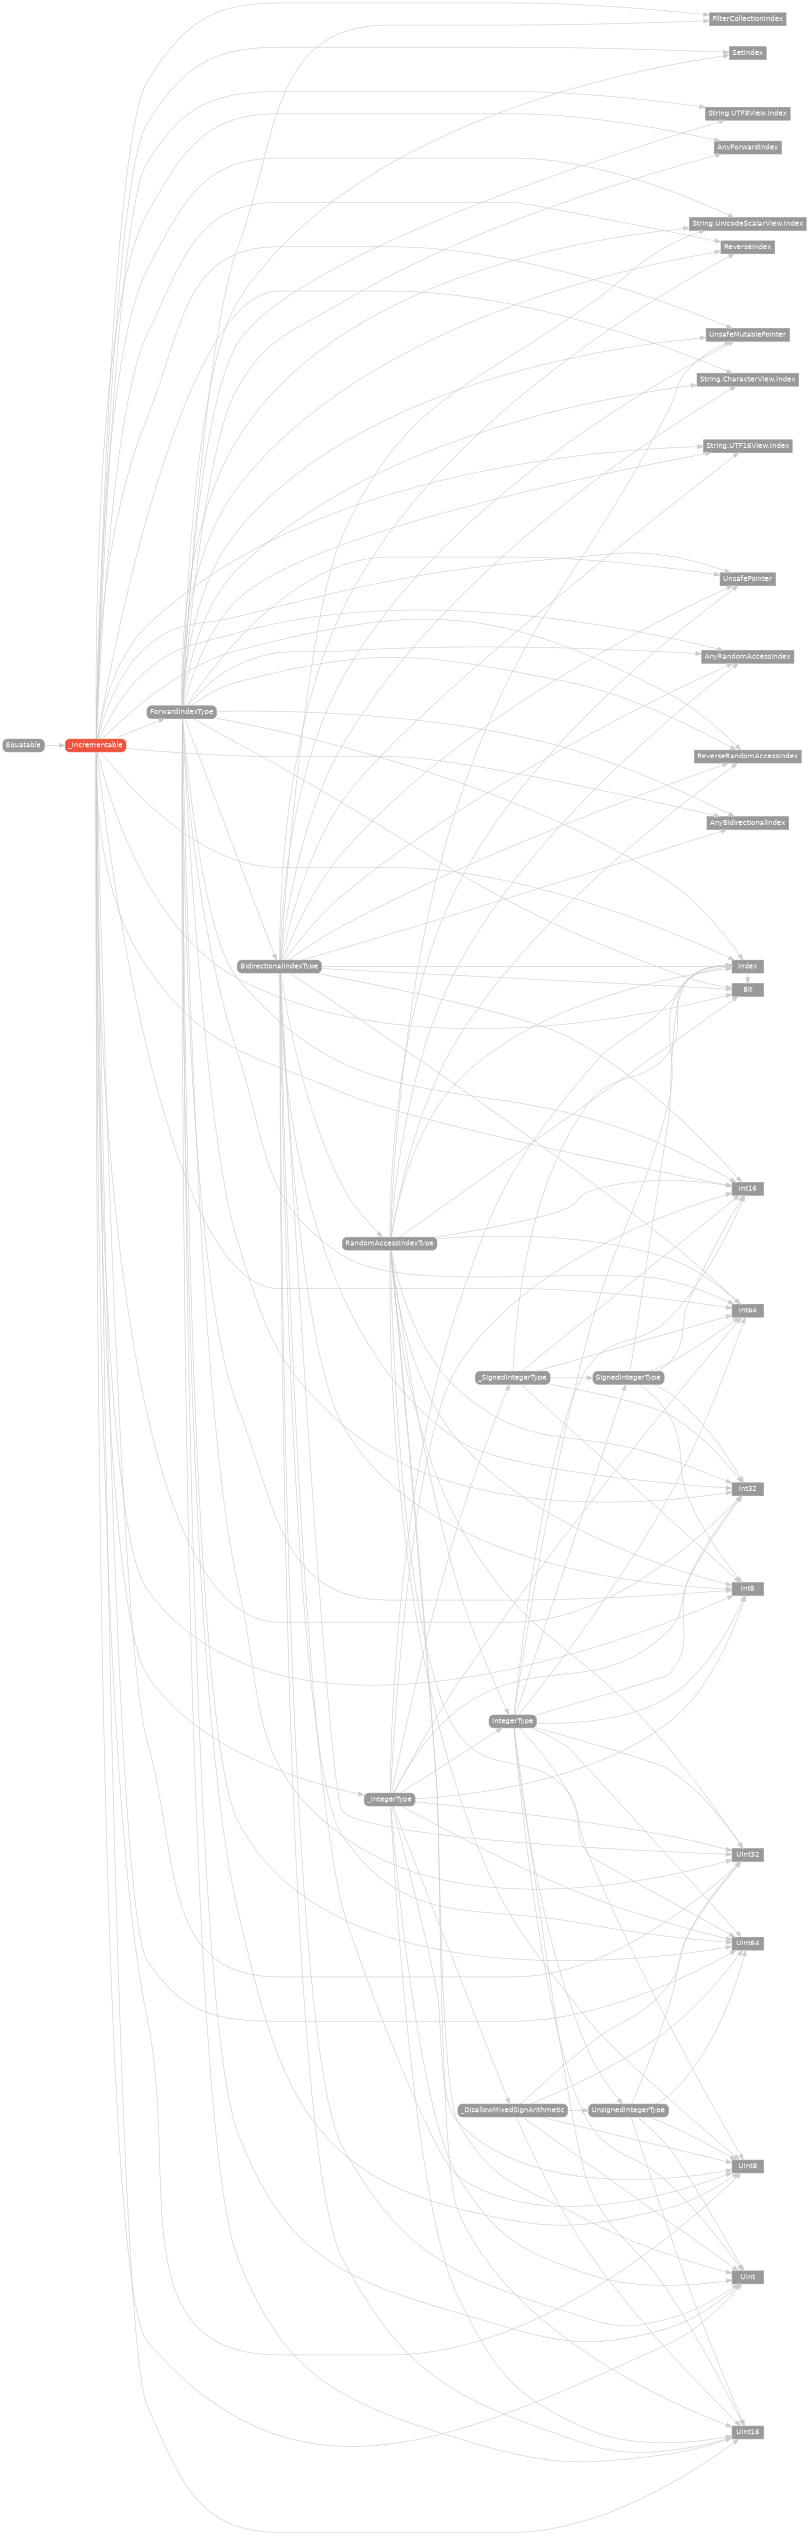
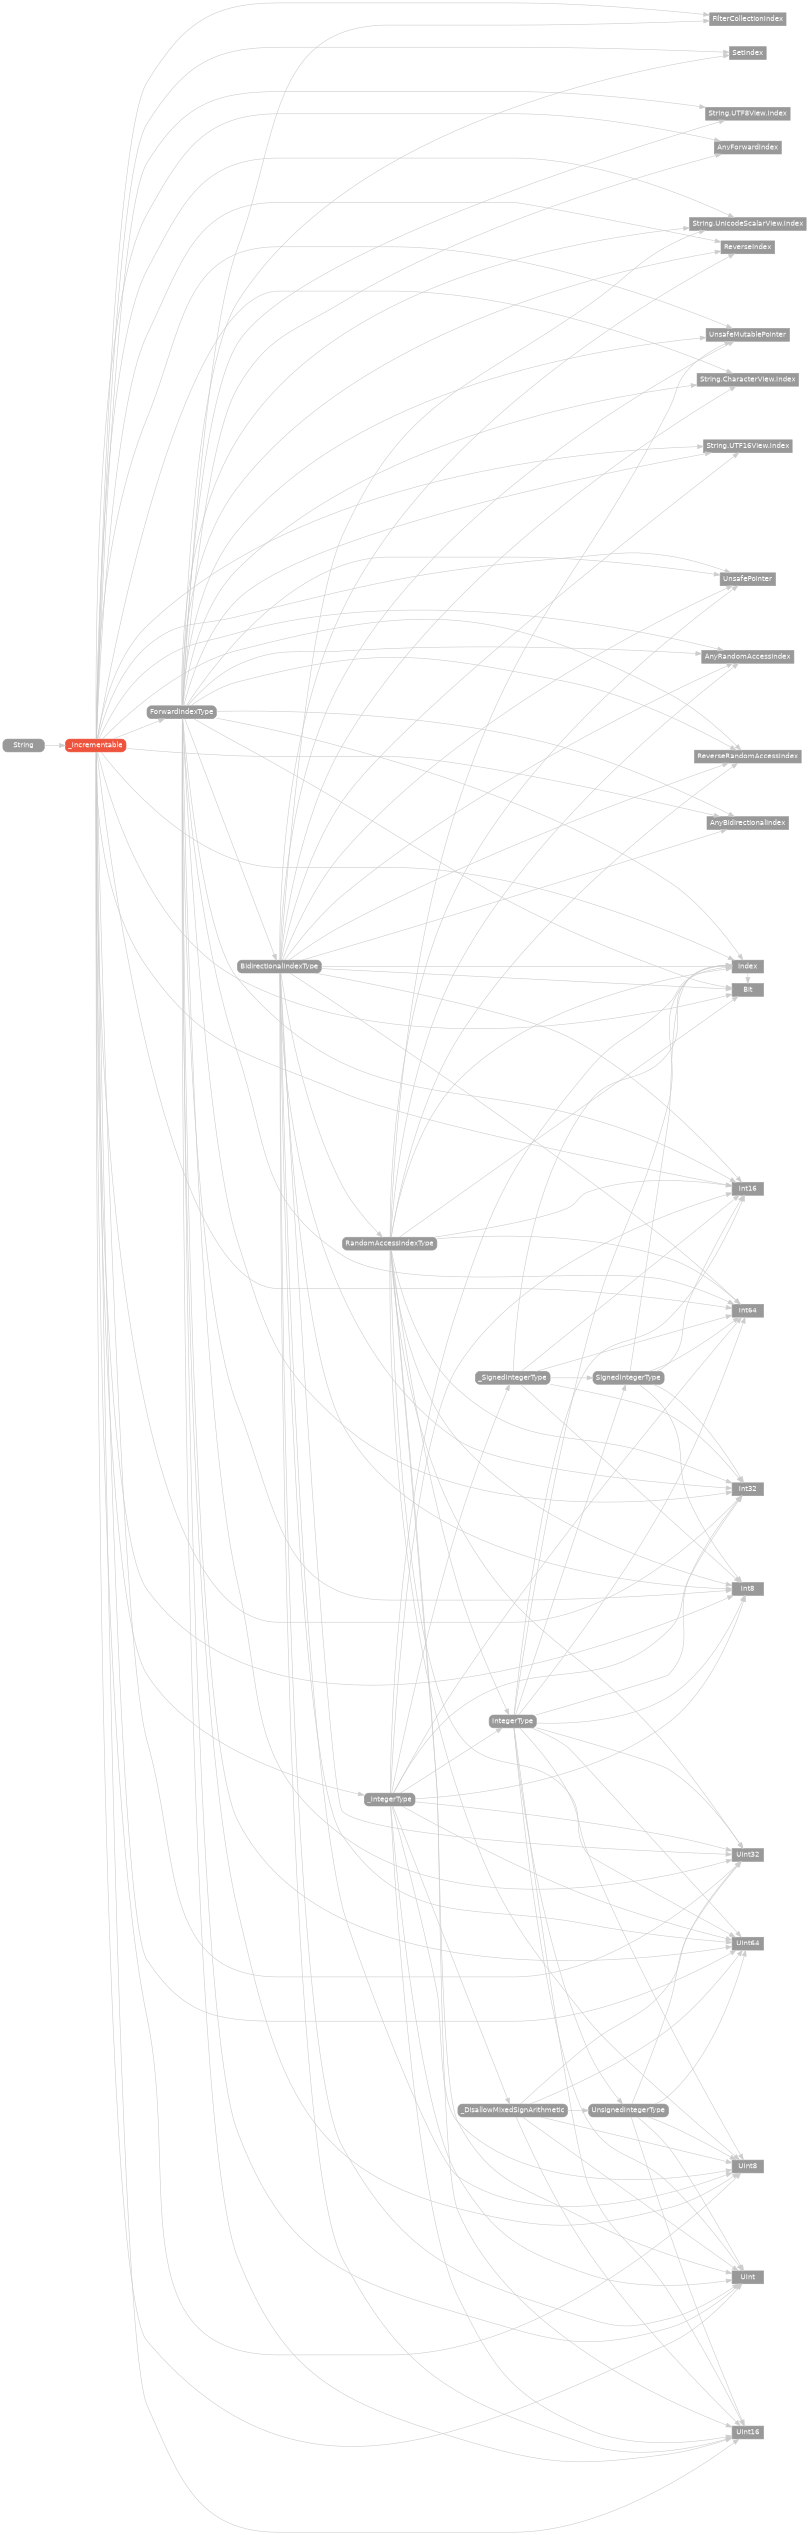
(24, 746) -> (24, 746)
